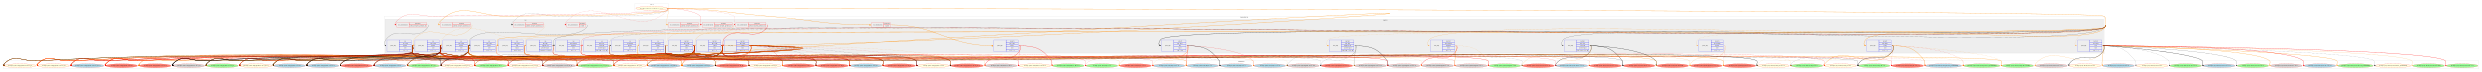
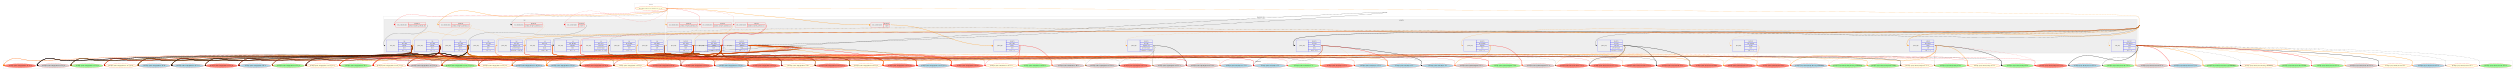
(54, 66) -> (900, 66)
none -> (1270, 66)
(1572, 66) -> (1606, 66)
